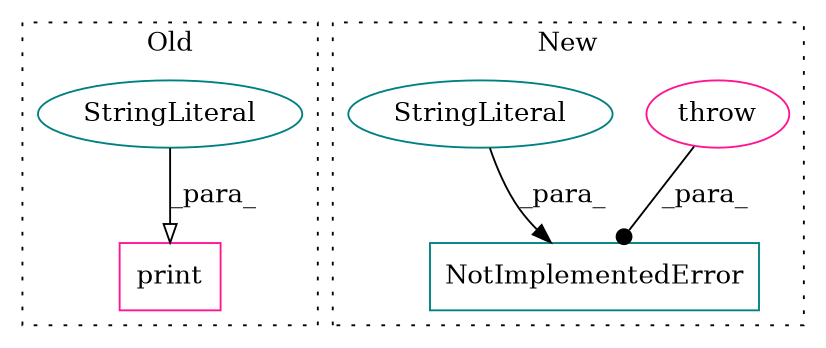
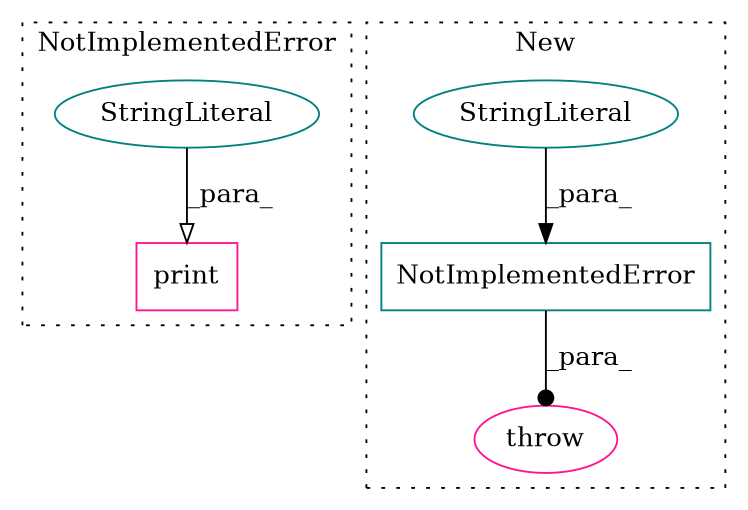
(170, 44) -> (187, 44)
(662, 188) -> (546, 350)
